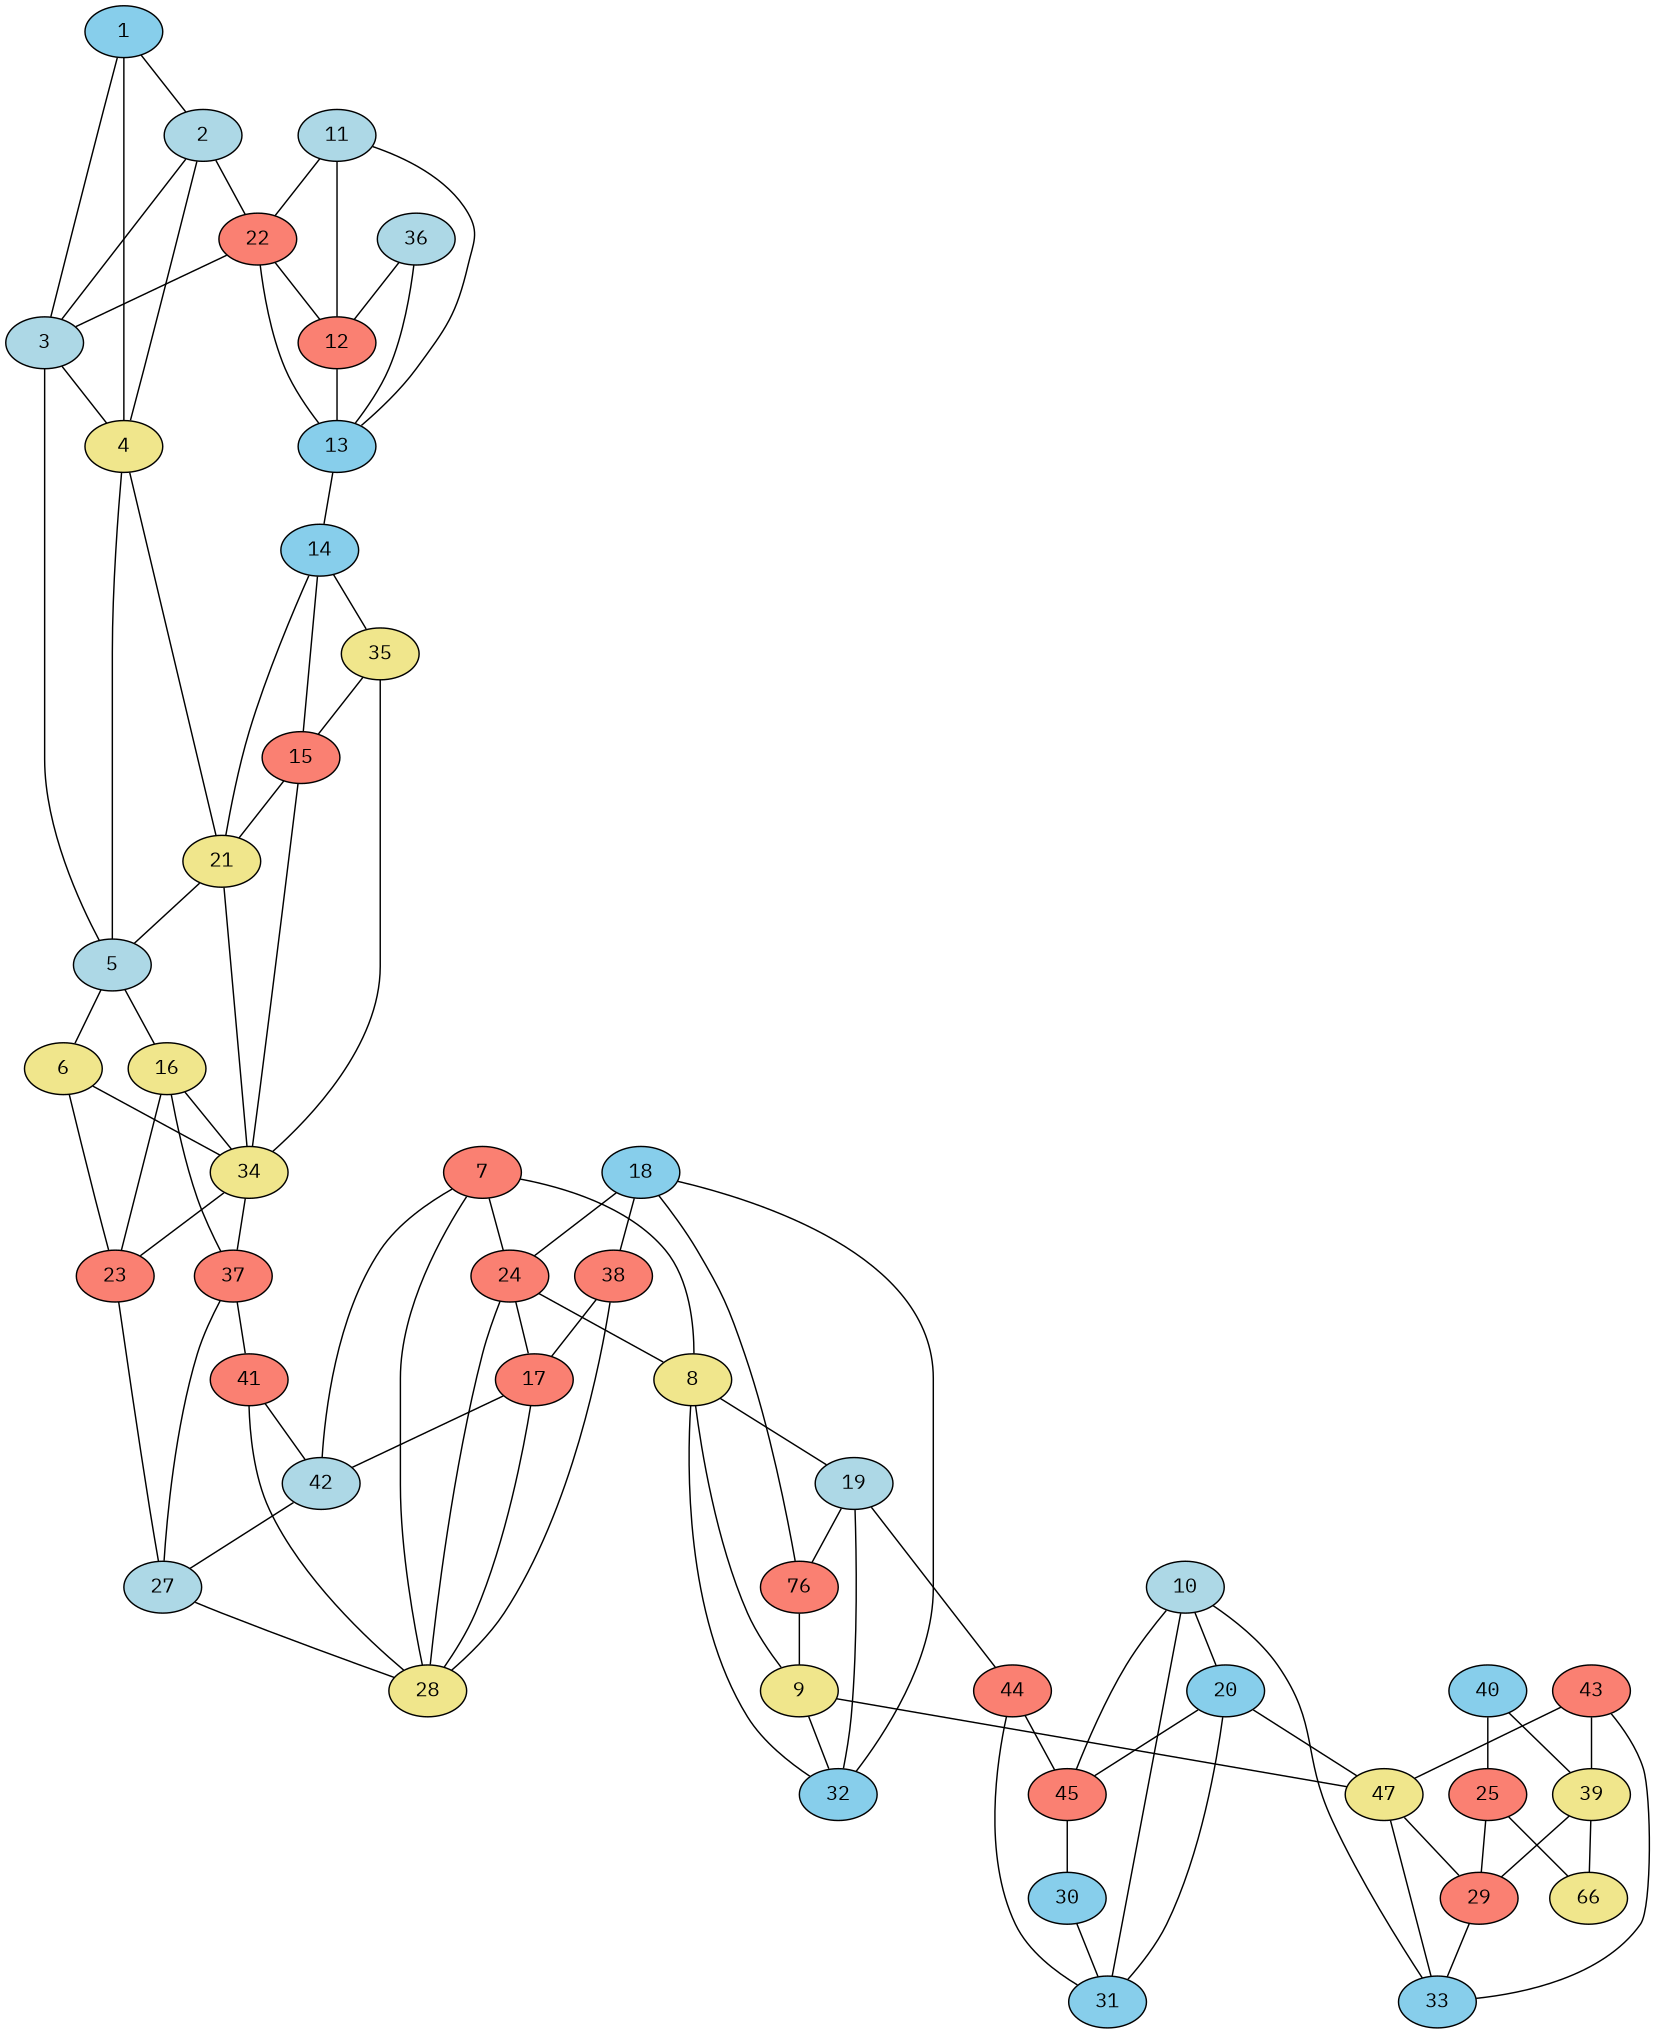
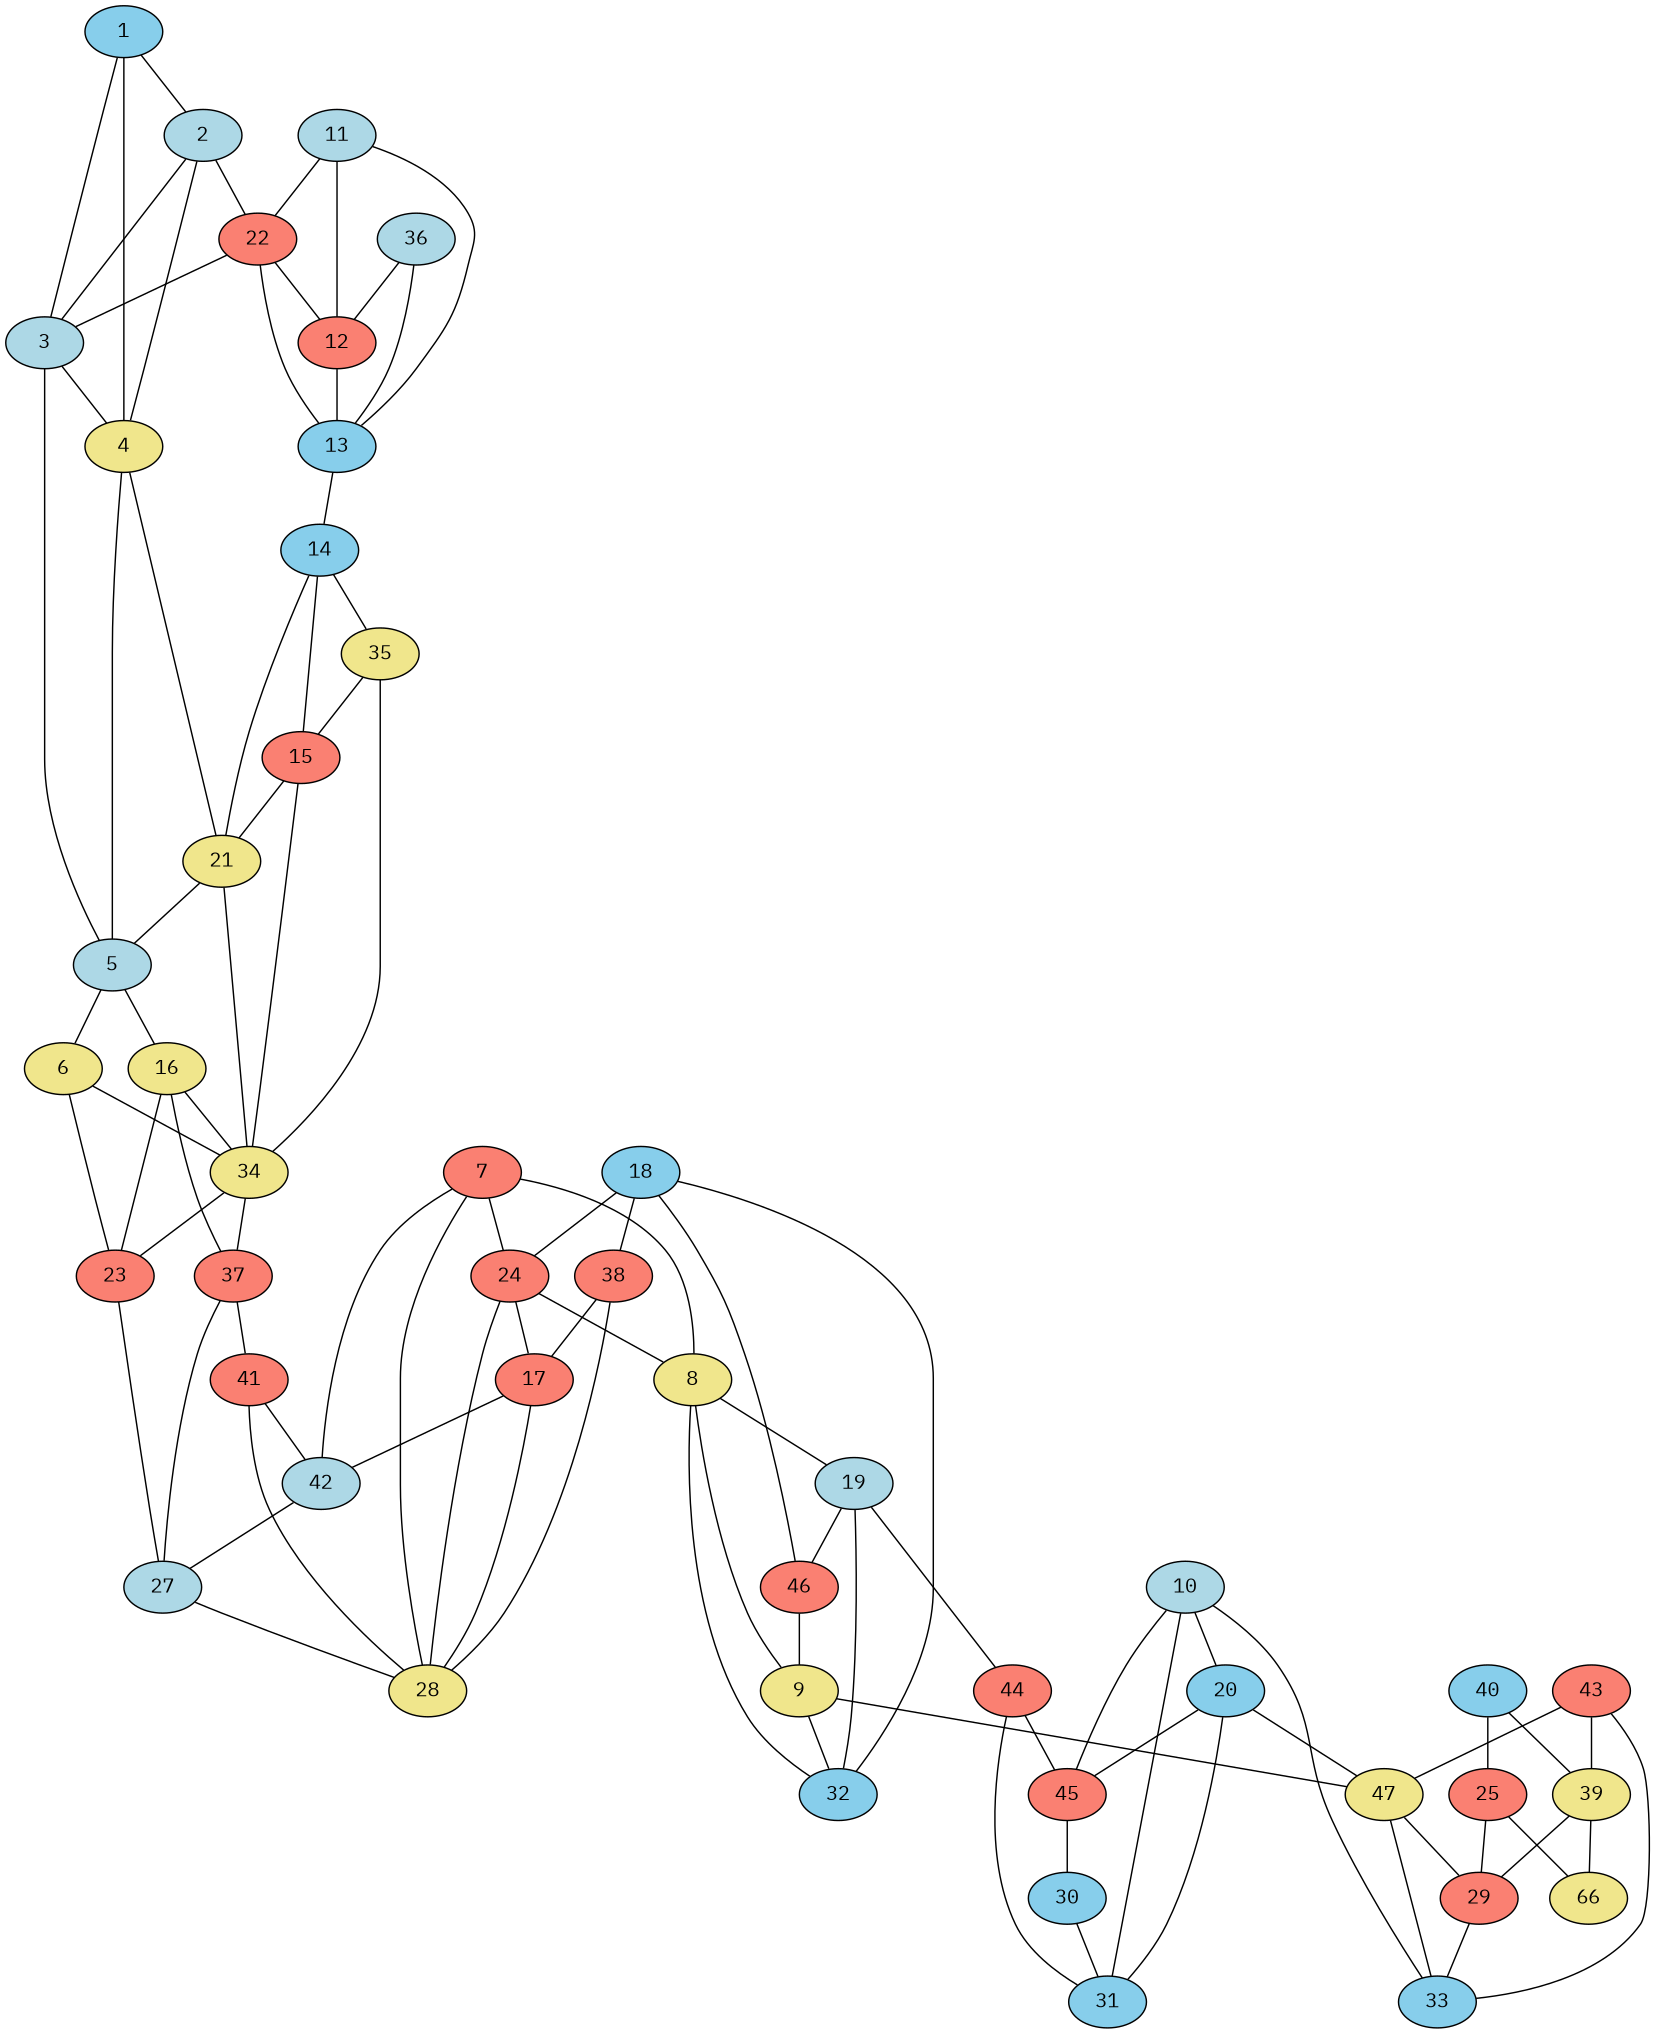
(799, 1587) -> (799, 1587)
